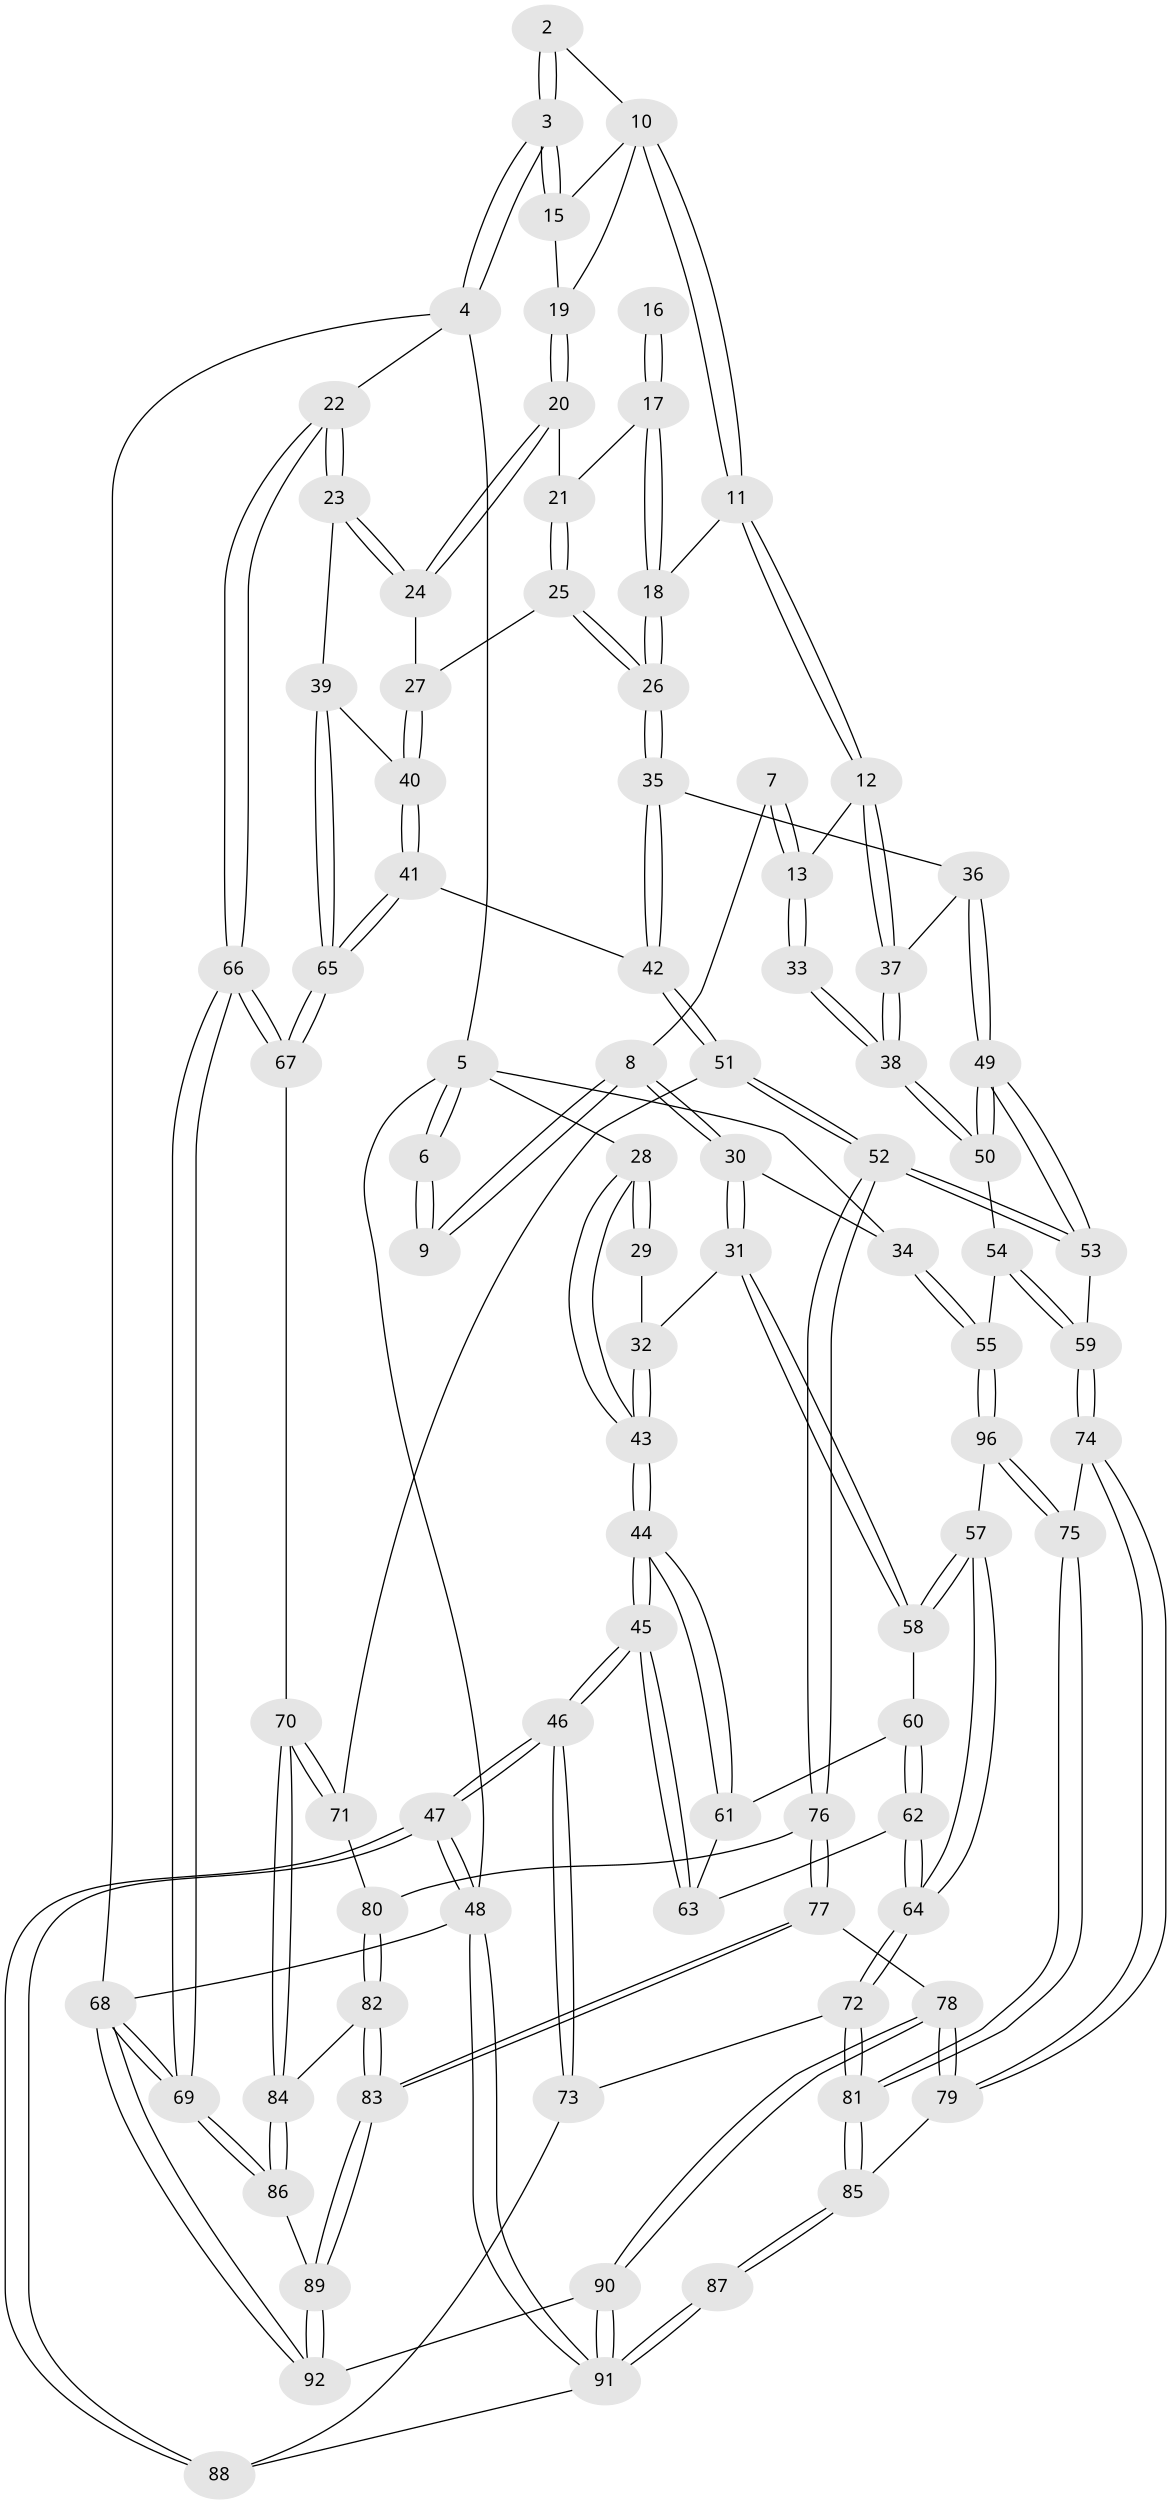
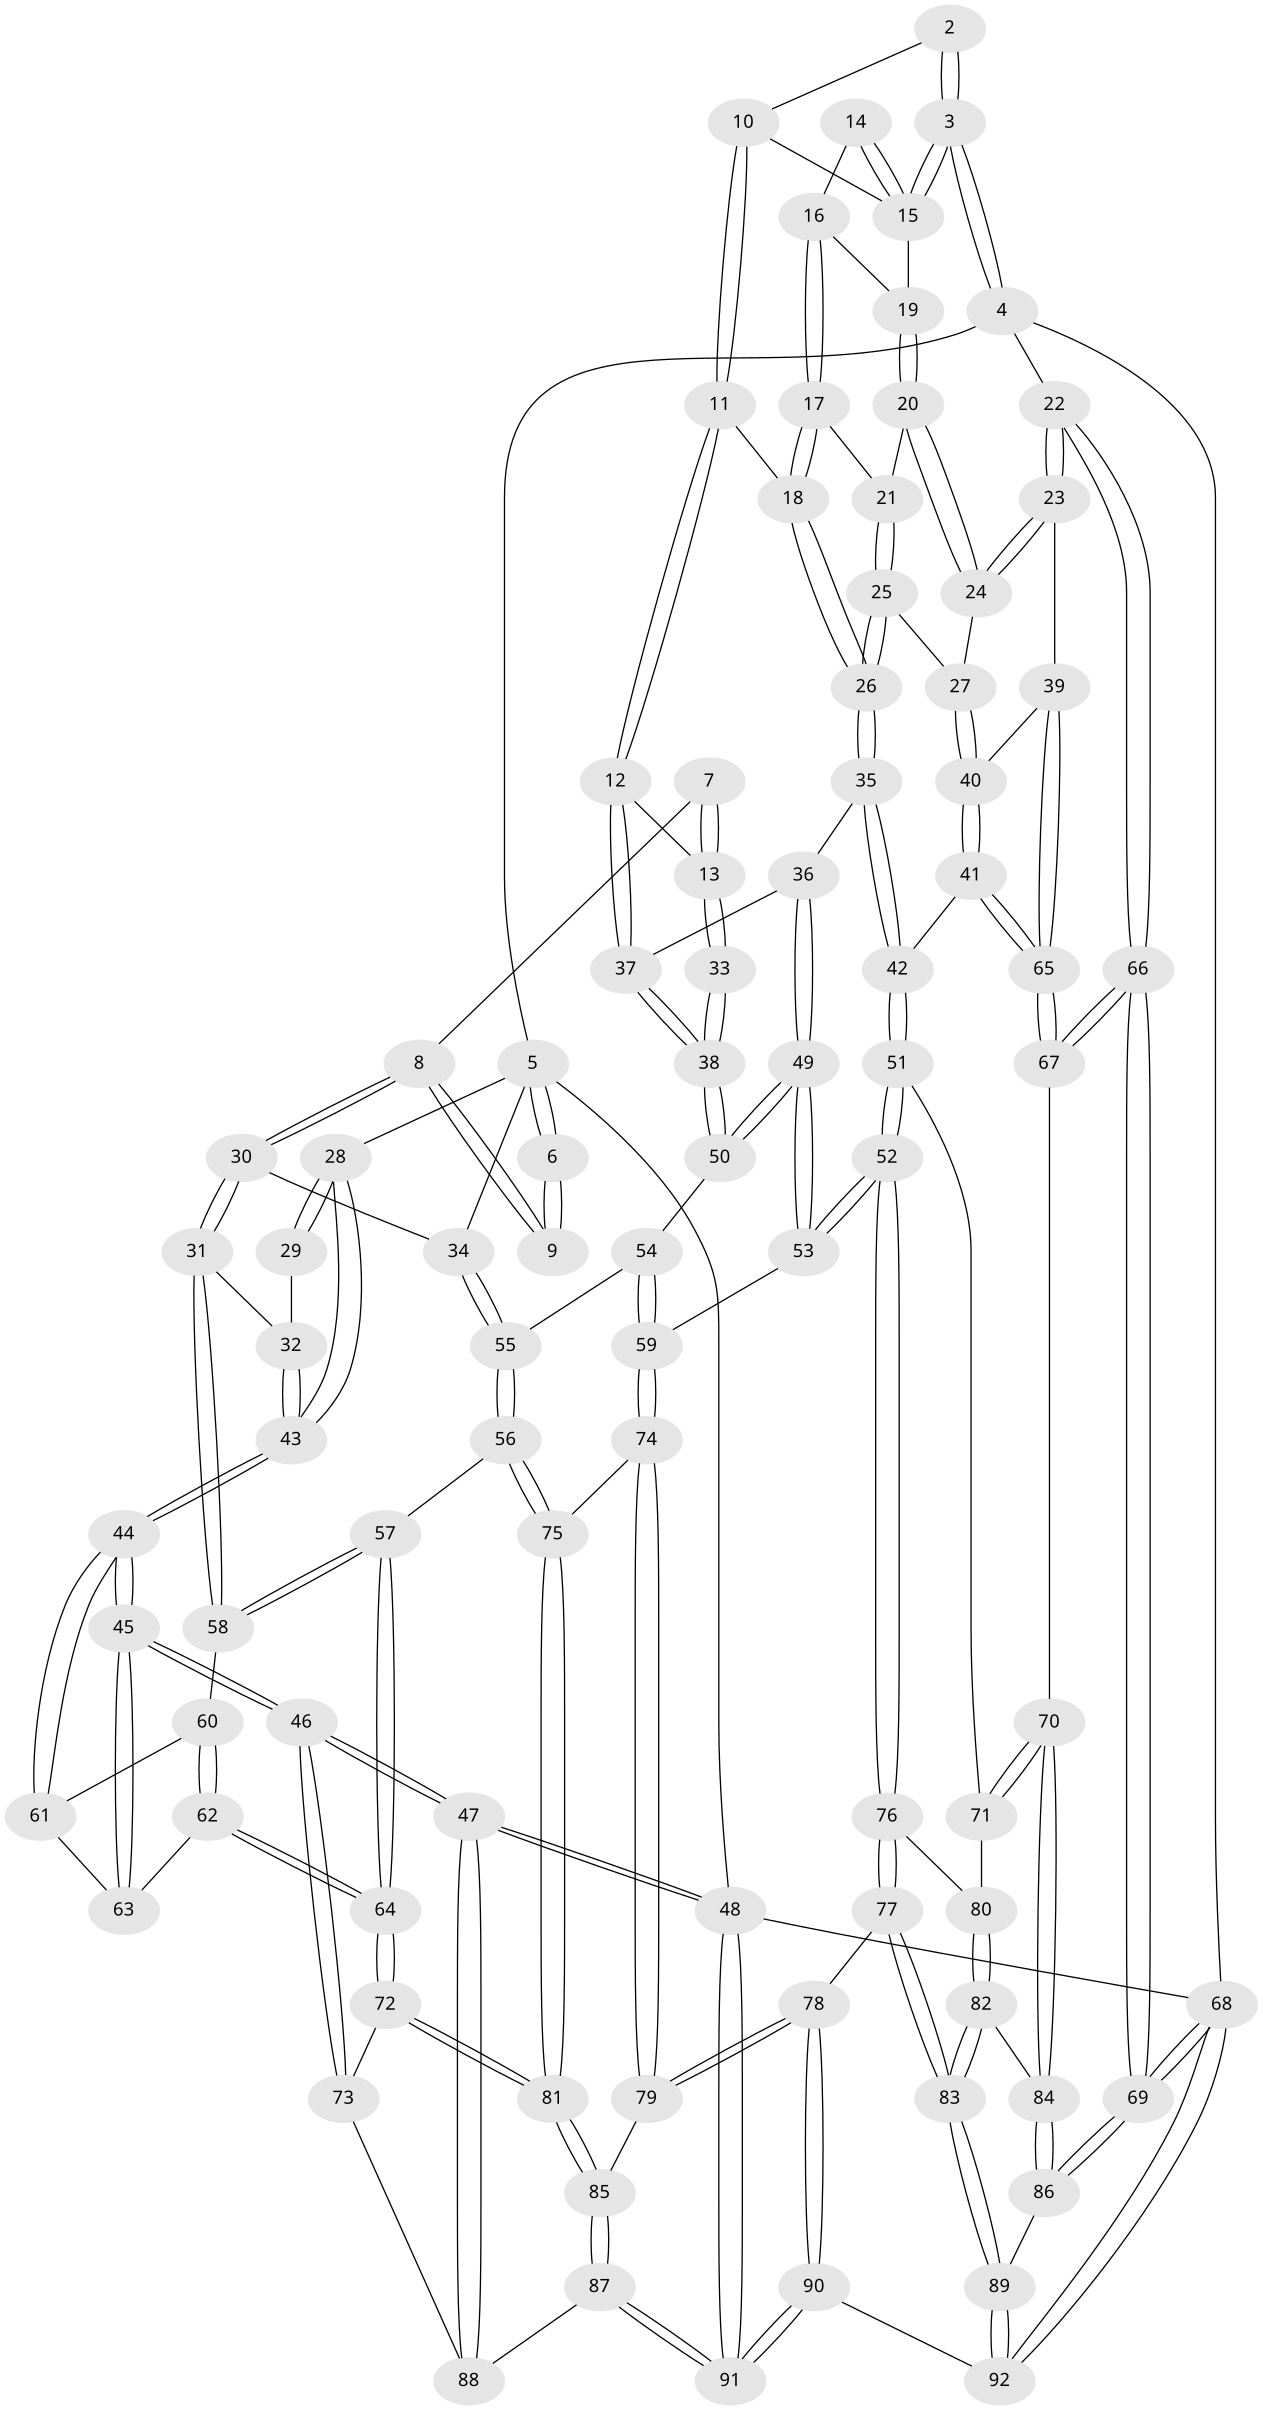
none -> (856, 123)
(610, 220) -> (861, 264)
(987, 1440) -> (506, 1440)
(412, 2428) -> (535, 2334)
